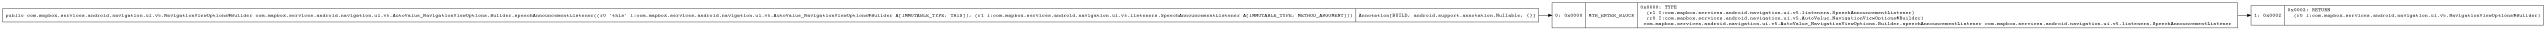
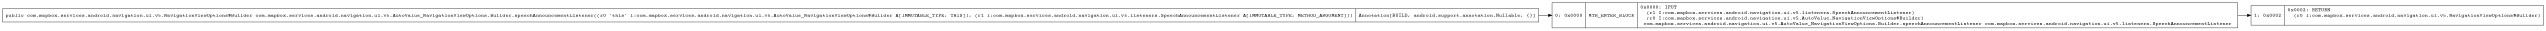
(1662, 7) -> (1662, 7)
